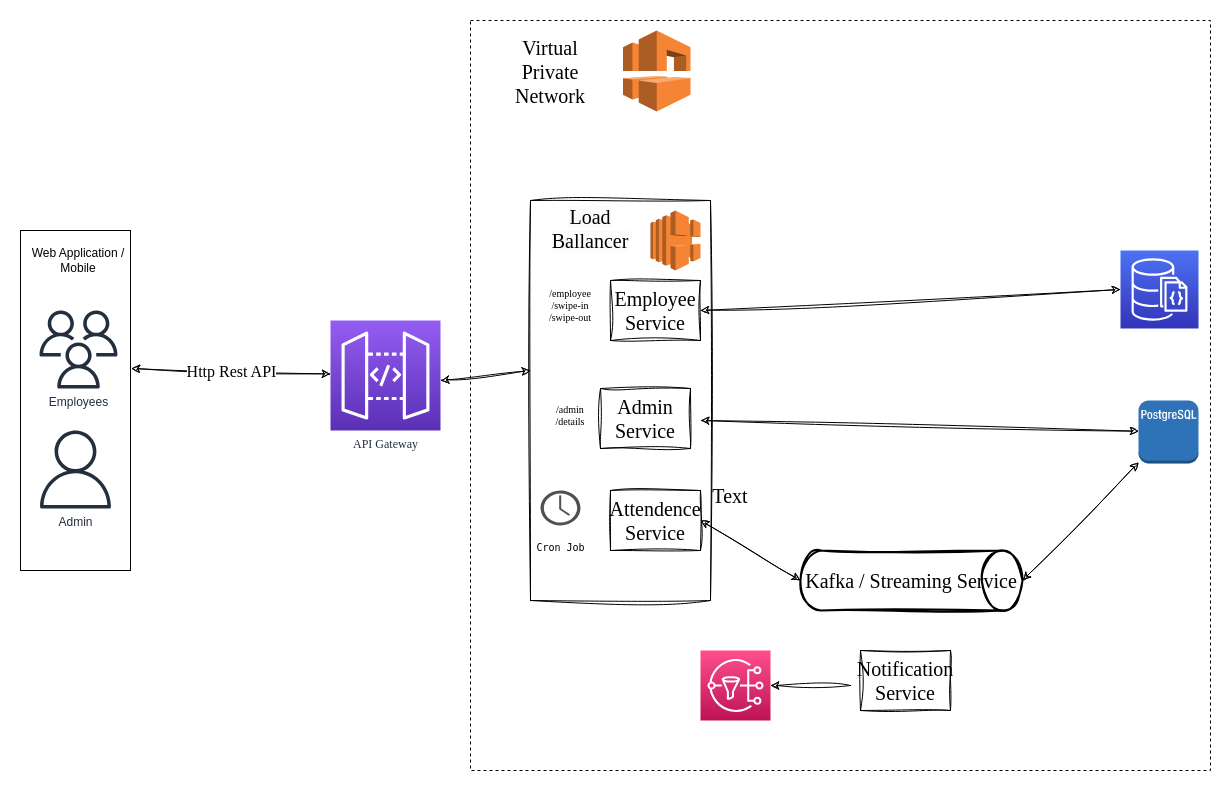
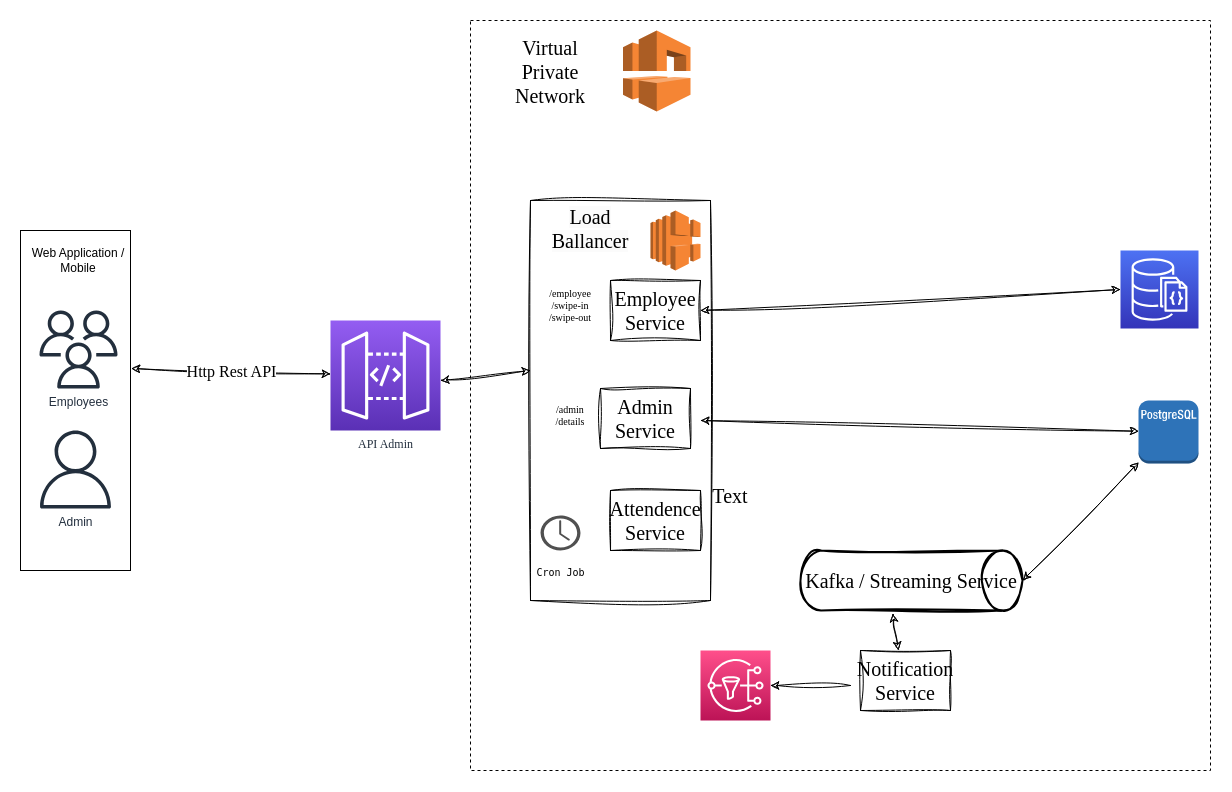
(386, 445) -> (386, 445)
(561, 508) -> (561, 533)
(751, 551) -> none
none -> (896, 632)
